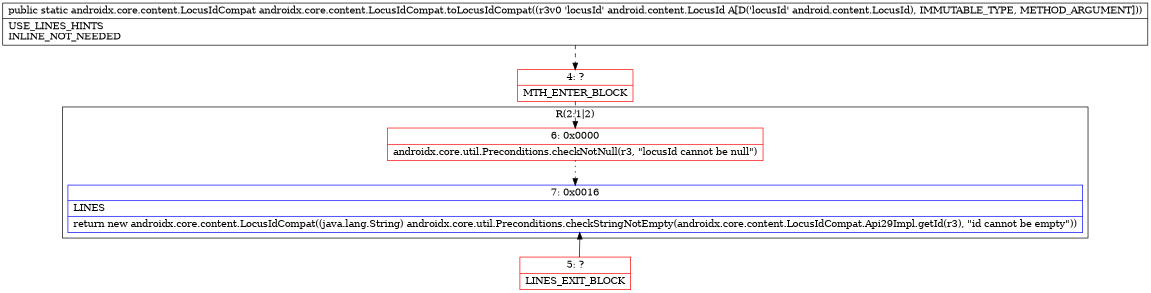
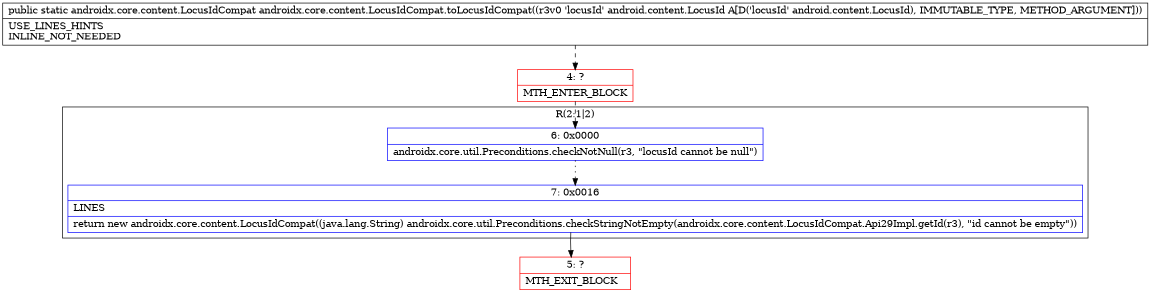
(575, 144) -> (575, 144)
(580, 248) -> (571, 242)
(575, 281) -> (572, 281)
